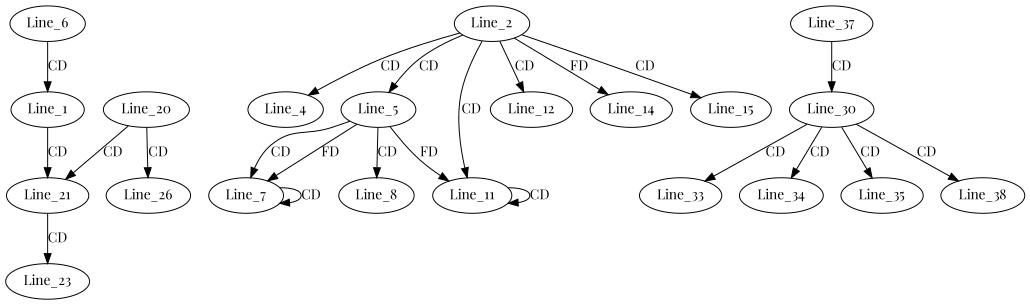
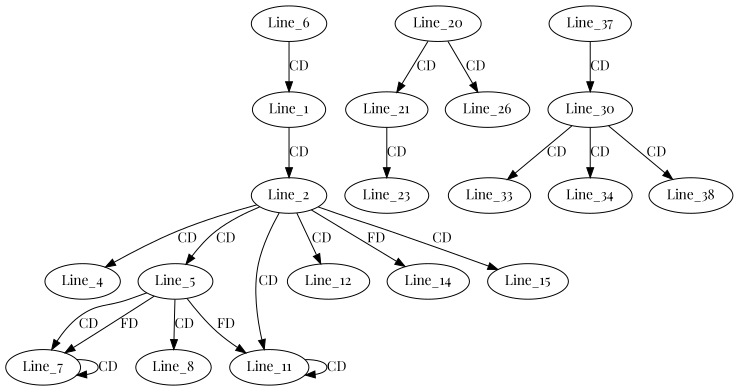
(48, 148) -> (289, 148)
(882, 196) -> none
